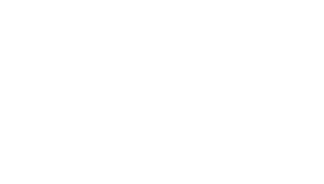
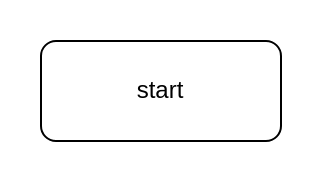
none -> (161, 91)
